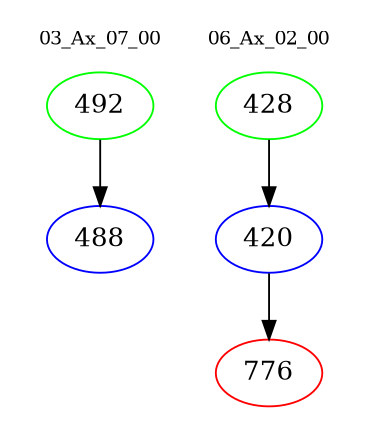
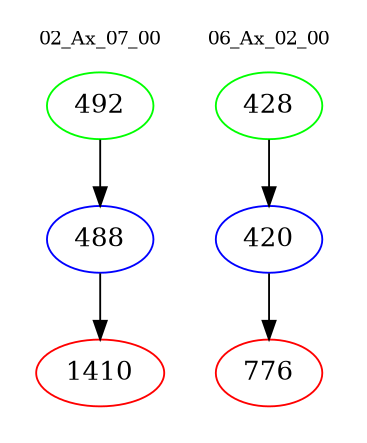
(100, 40) -> (100, 40)
none -> (100, 373)
